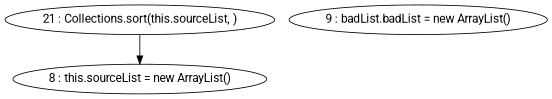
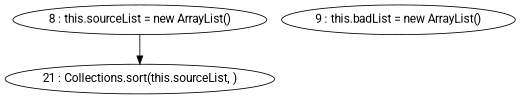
(418, 20) -> (398, 20)
(140, 45) -> (140, 45)
